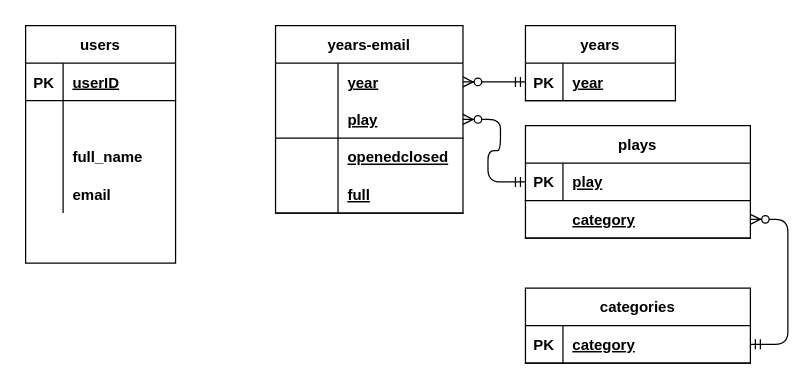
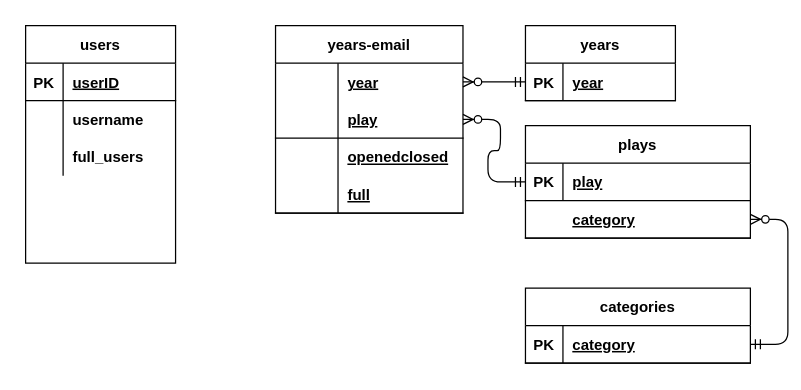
none -> (119, 119)
(106, 158) -> (111, 158)
(119, 194) -> none
